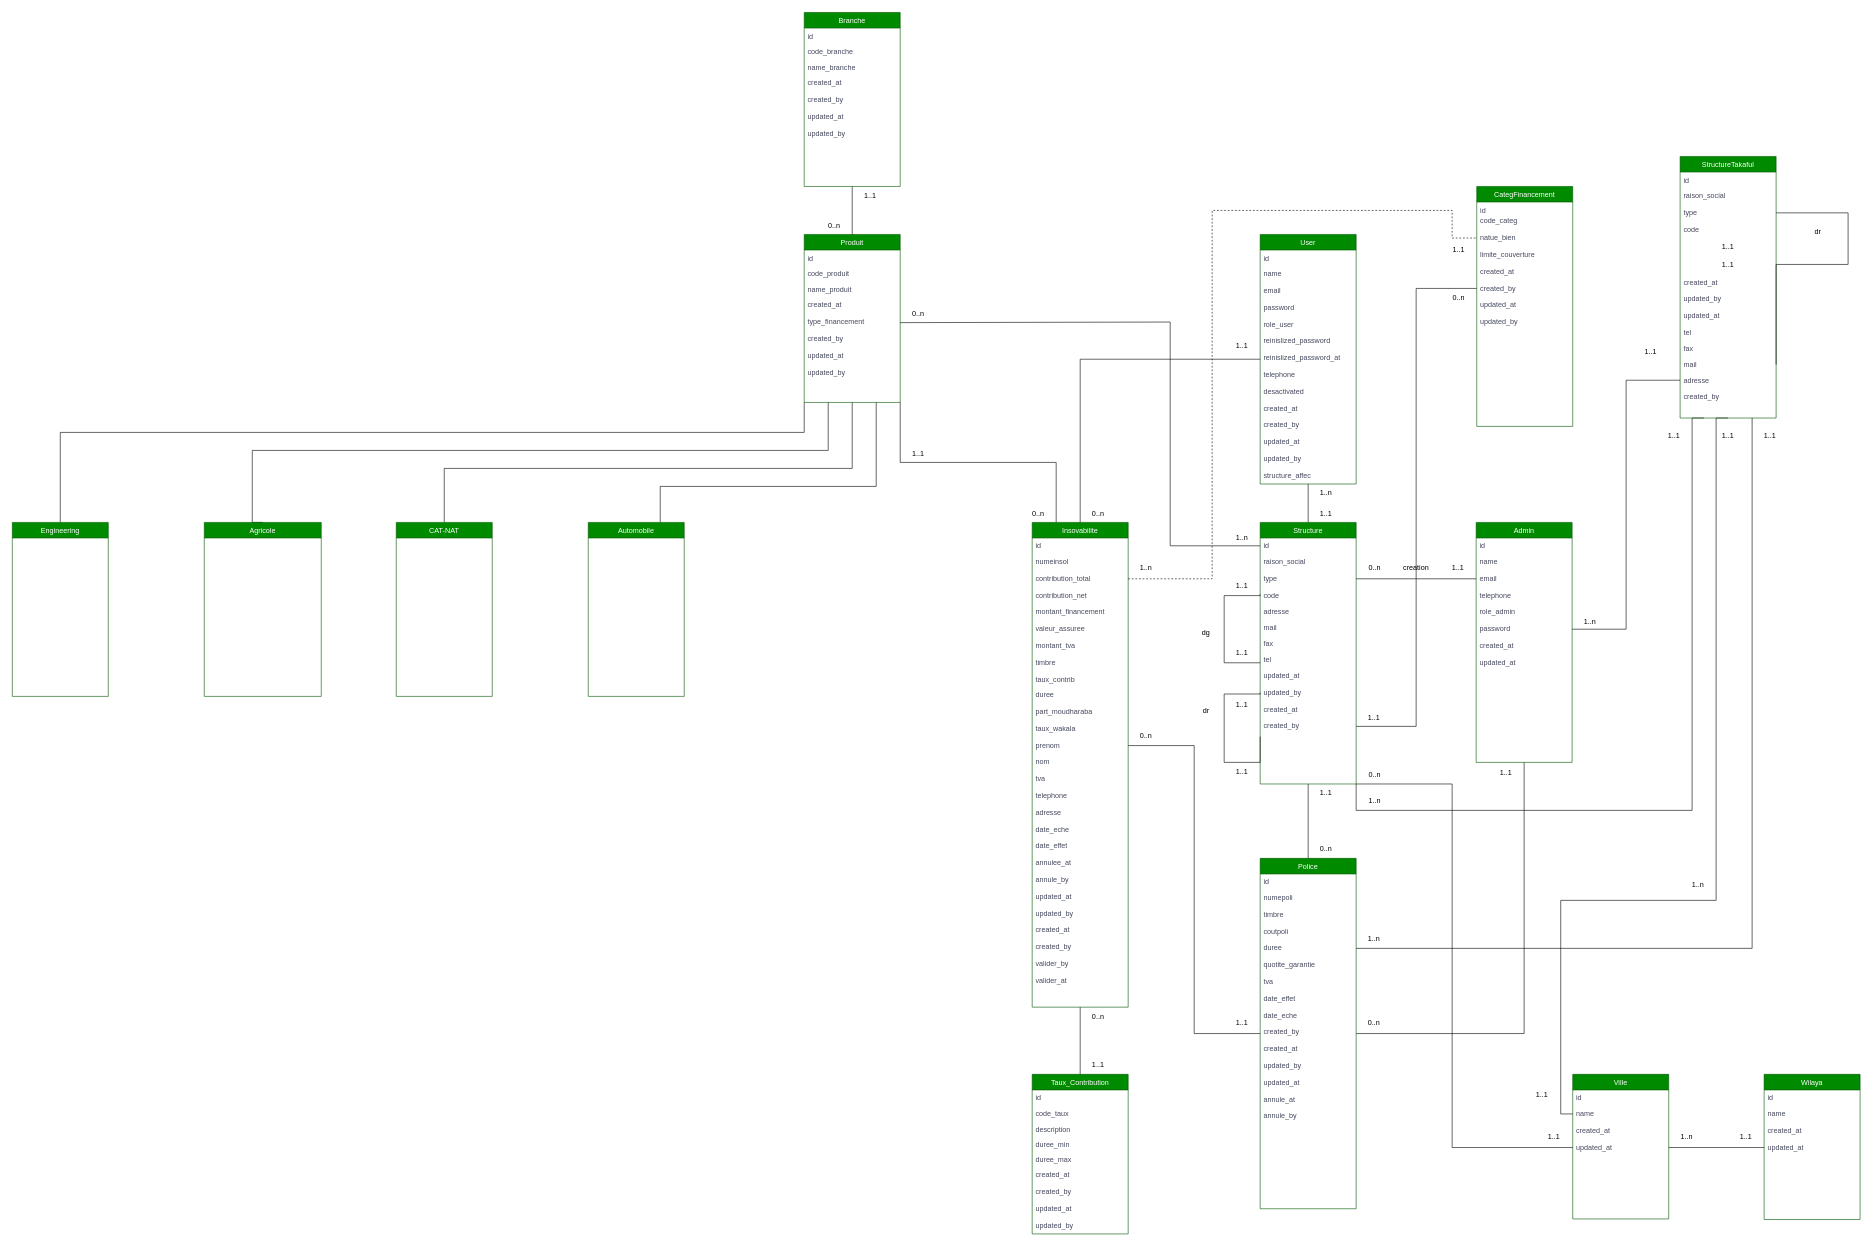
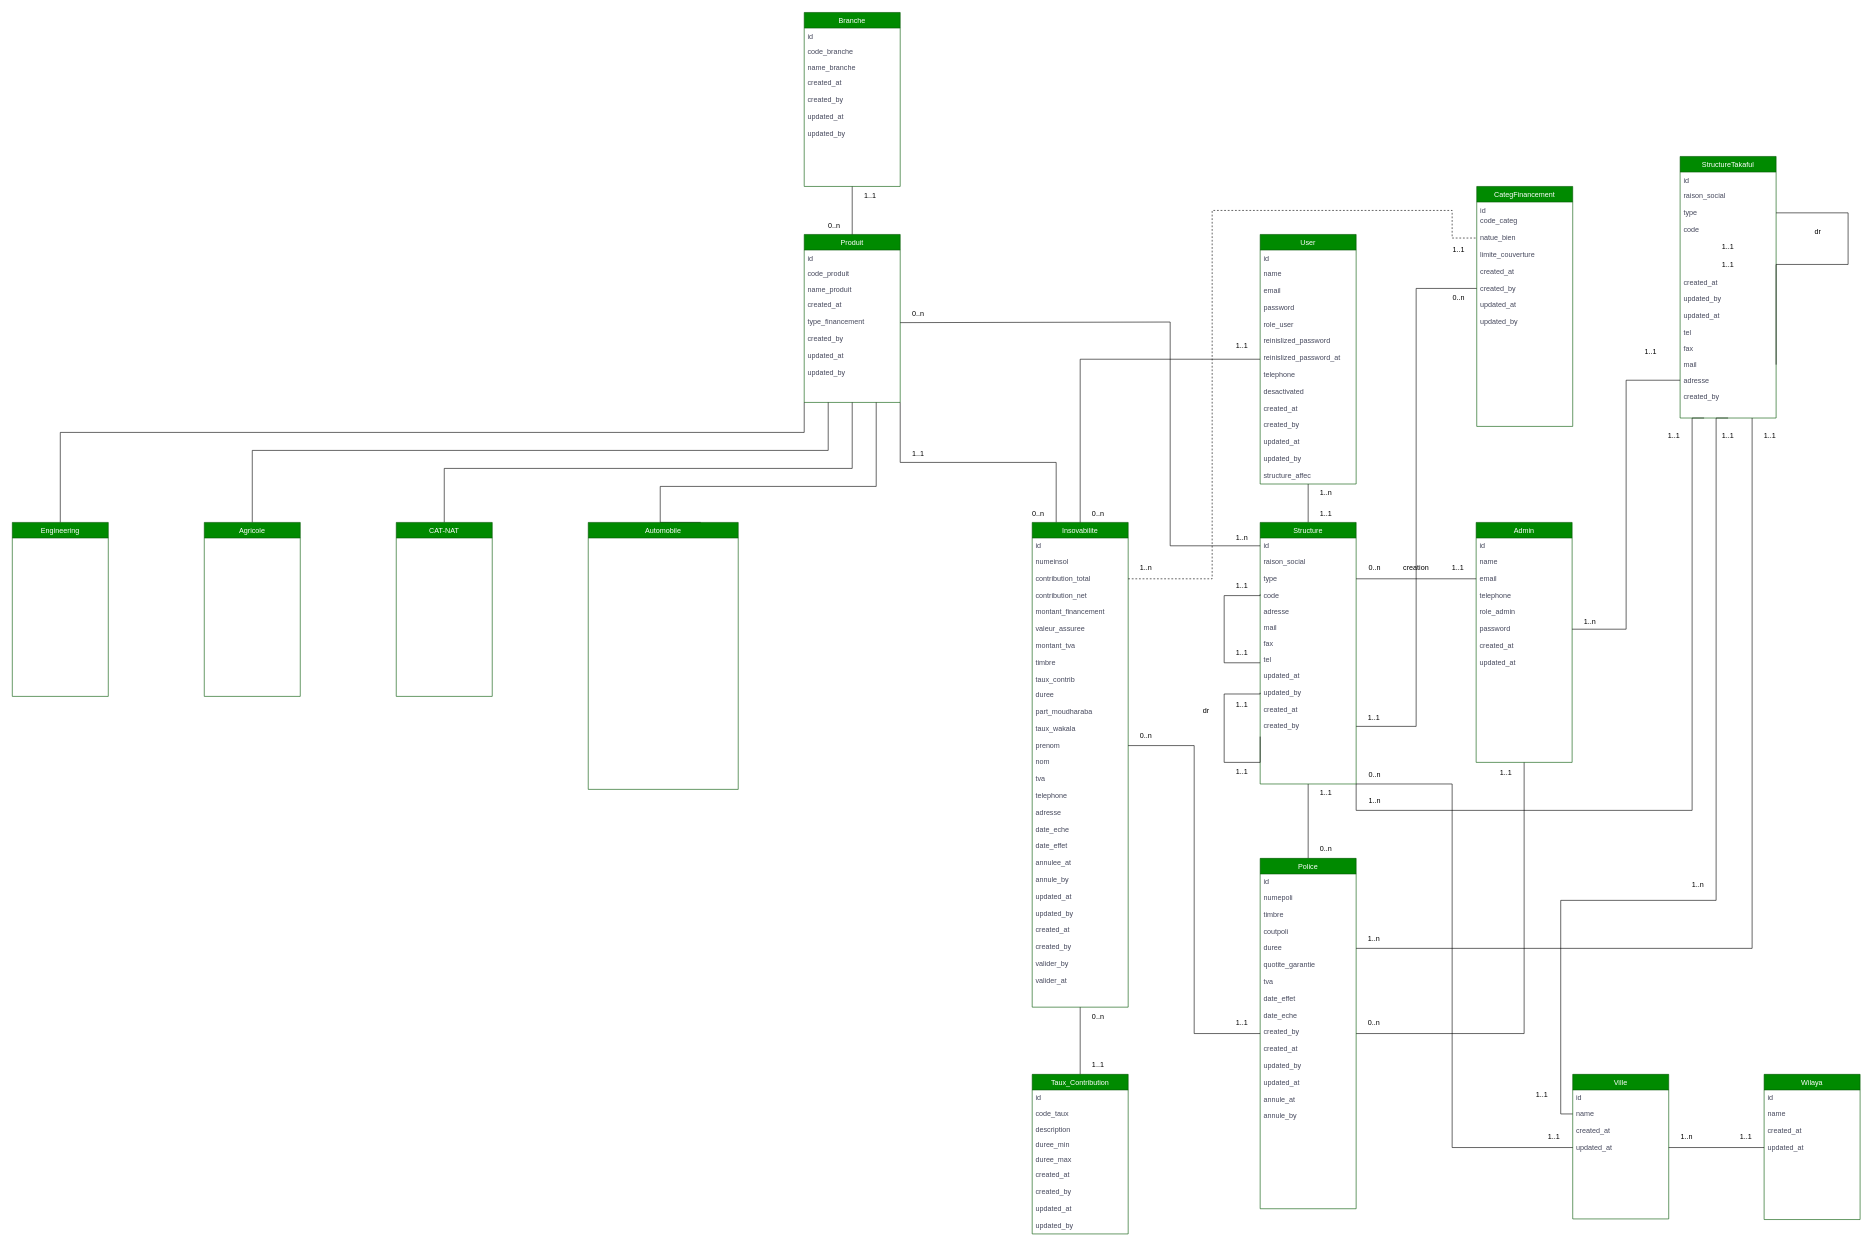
(263, 609) -> (252, 609)
(636, 609) -> (663, 656)
(1206, 633) -> none
